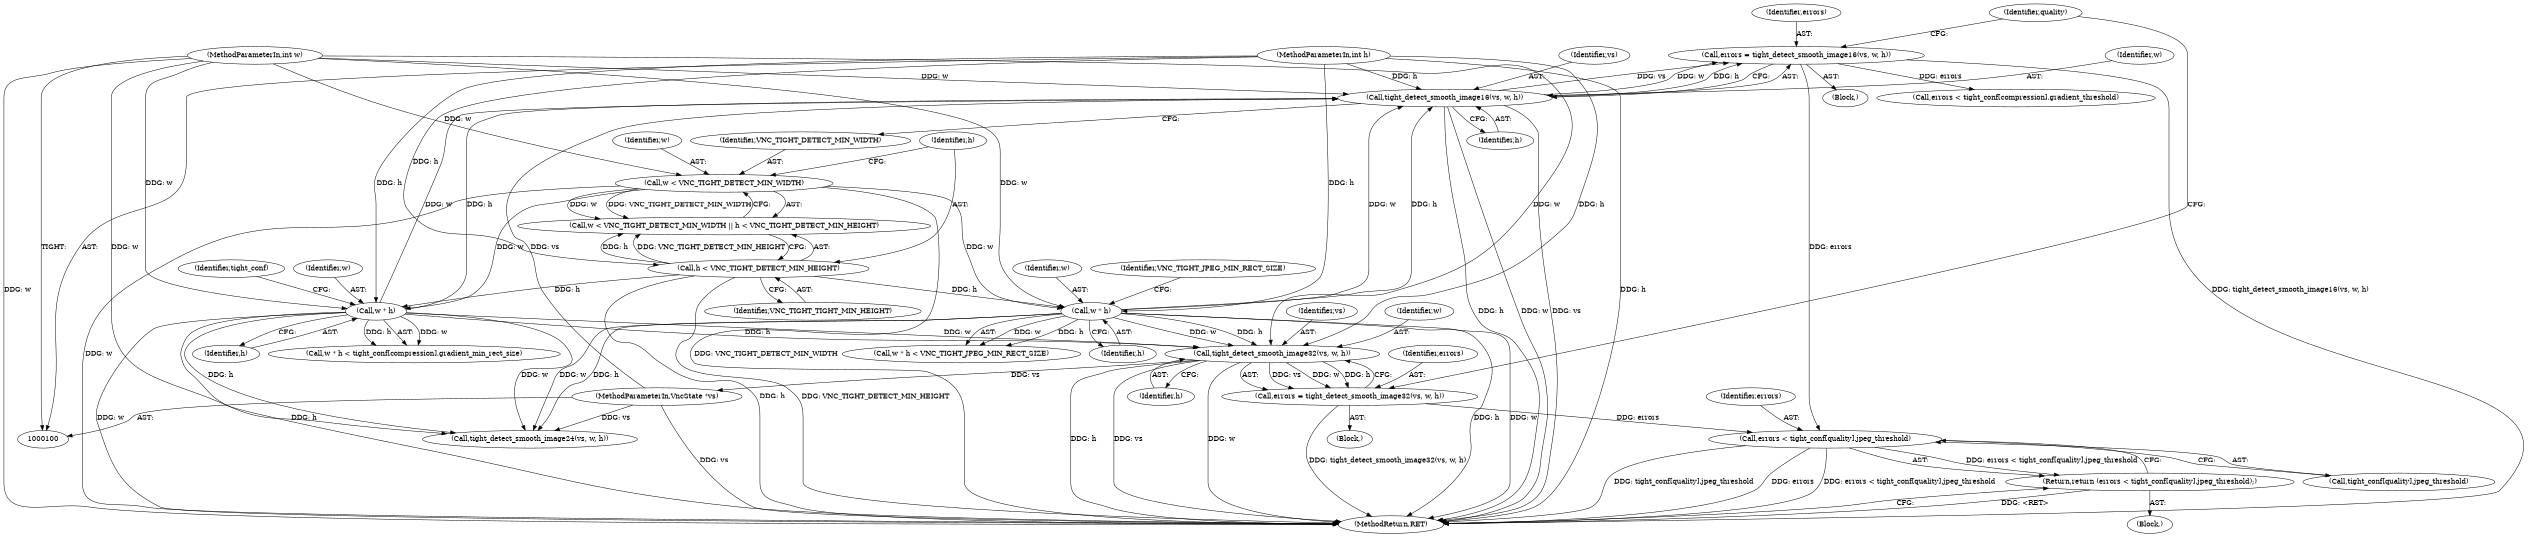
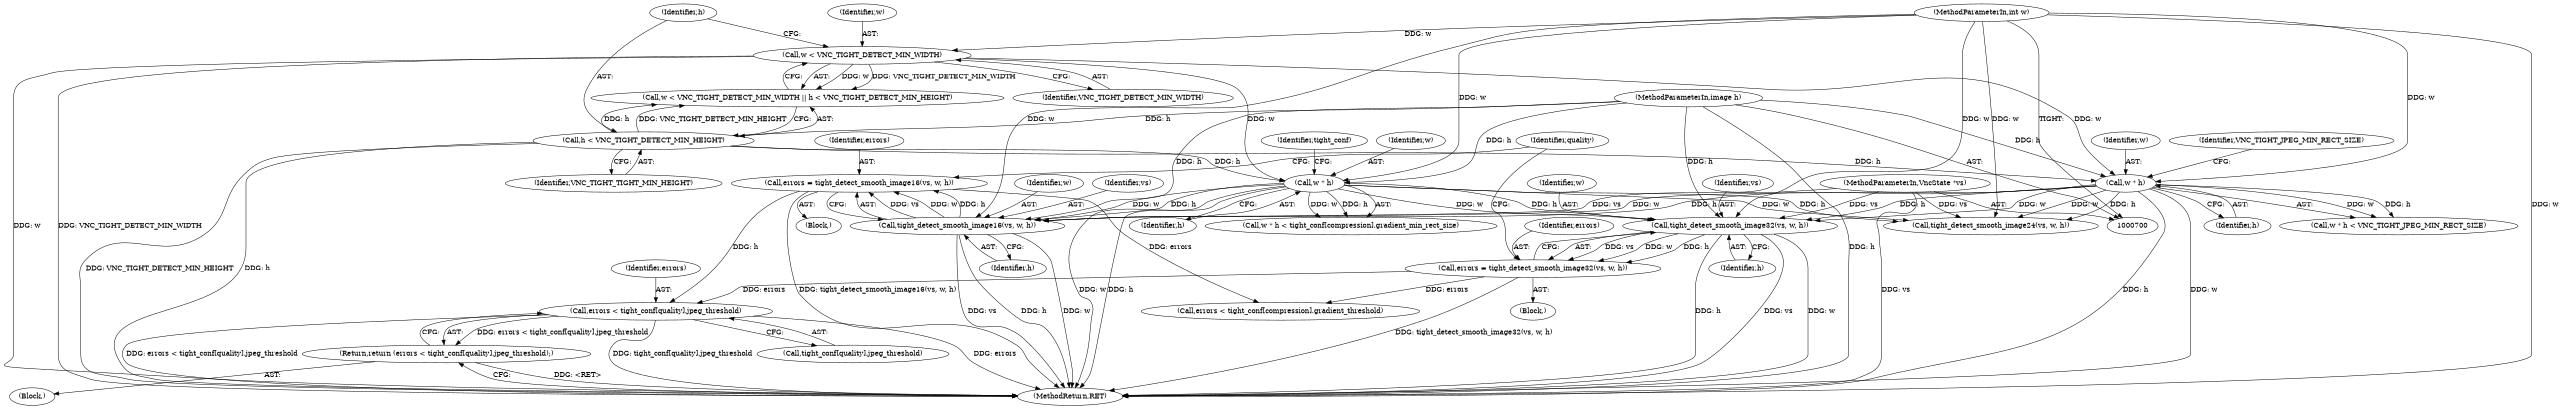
(1324, 55) -> (1688, 98)
(1122, 118) -> (1012, 72)
(1831, 247) -> (746, 247)
none -> (1408, 289)
(960, 375) -> (1837, 205)
(43, 439) -> (2133, 226)
